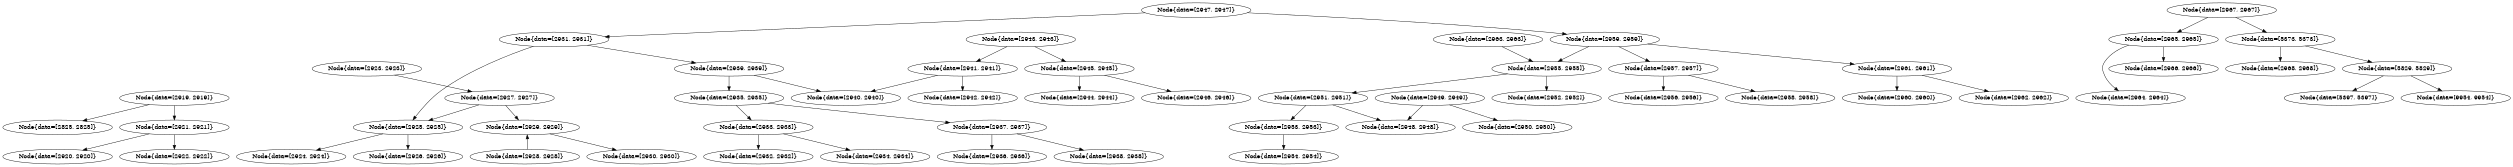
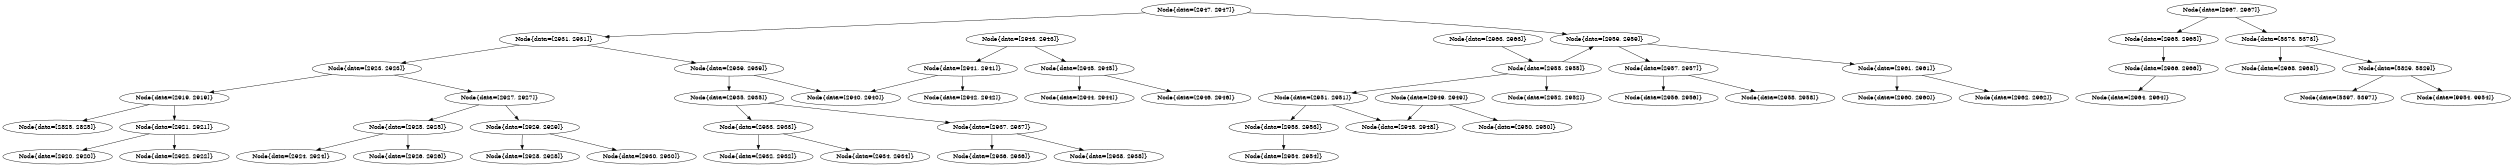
(1575, 53) -> (1576, 55)
(2104, 62) -> (2149, 82)
(469, 73) -> (463, 54)
none -> (273, 83)
(527, 144) -> (522, 140)
